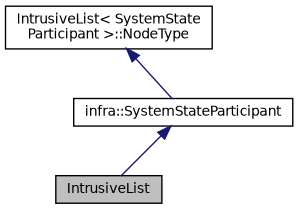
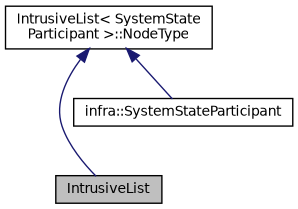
(141, 156) -> (61, 121)
